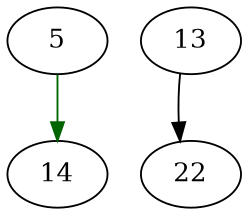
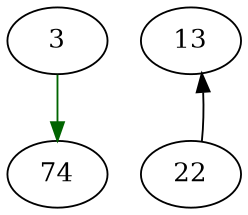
(57, 41) -> (57, 41)
(179, 98) -> (203, 117)
(57, 174) -> (57, 174)
